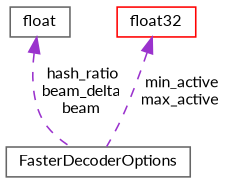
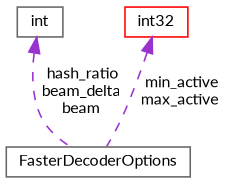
(40, 22) -> (40, 22)
(156, 22) -> (156, 22)
